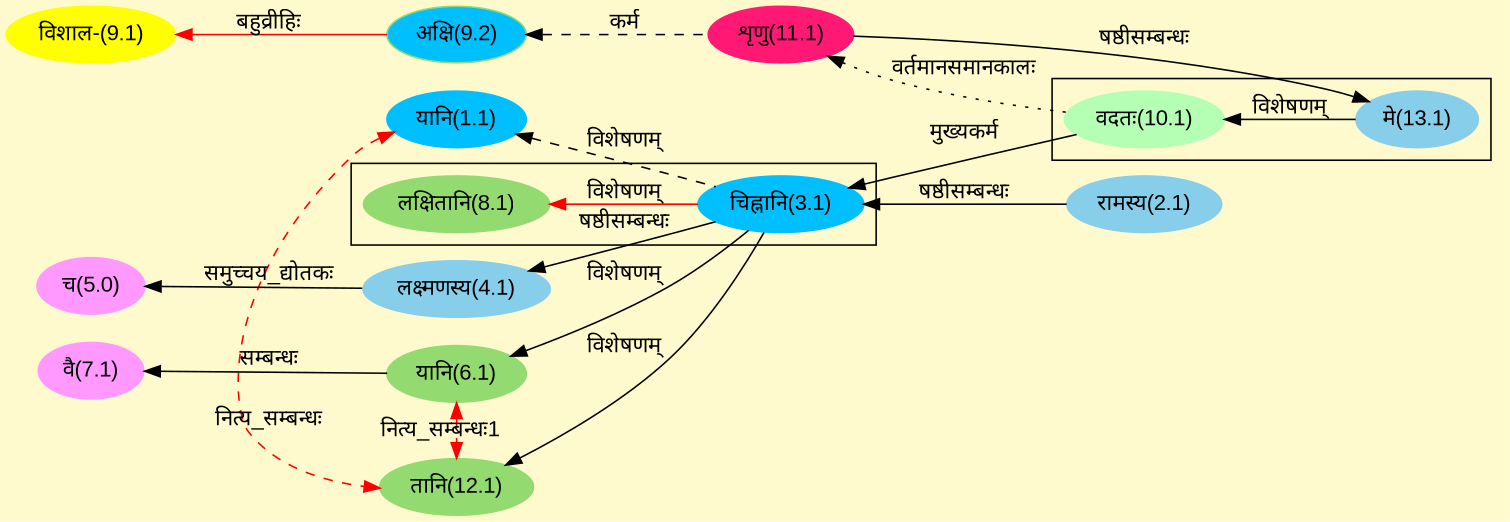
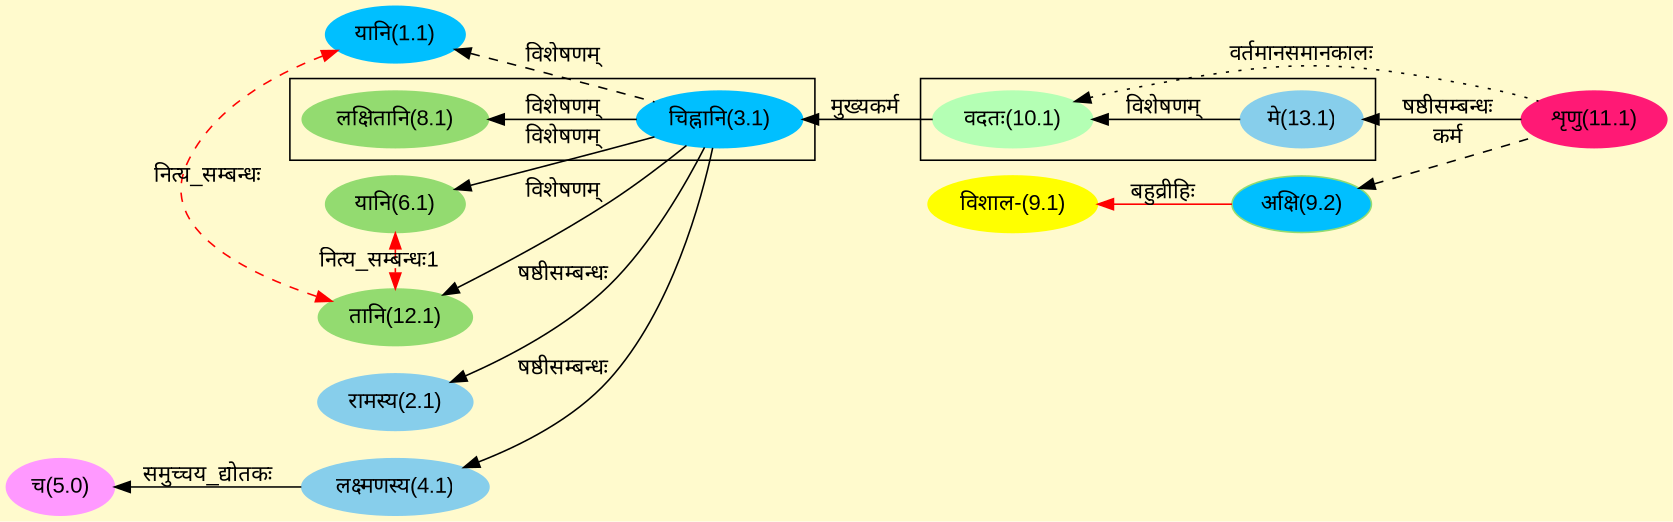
(953, 95) -> (1315, 66)
(632, 204) -> (571, 119)
(973, 204) -> (608, 286)
(91, 371) -> none
